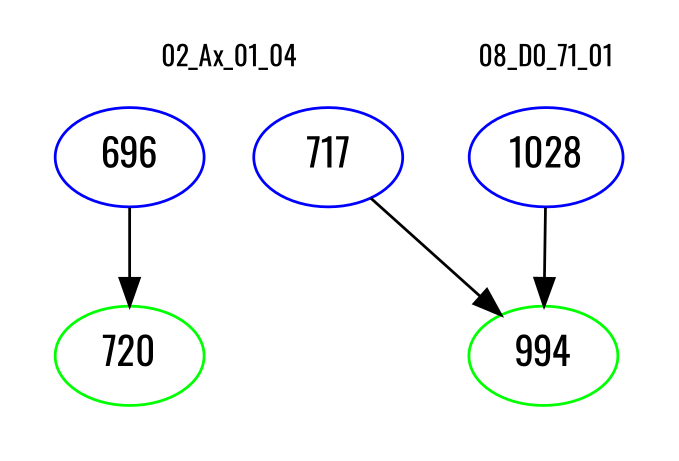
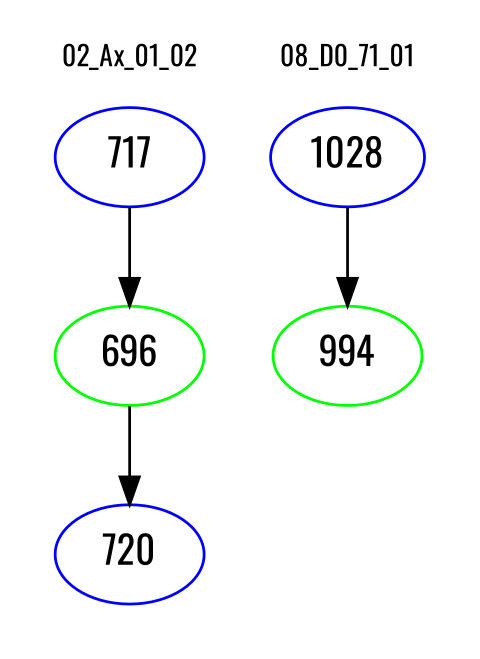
(229, 59) -> (130, 59)
(130, 157) -> (130, 356)
(406, 230) -> (130, 243)
(130, 356) -> (130, 554)
